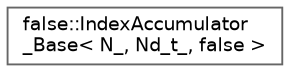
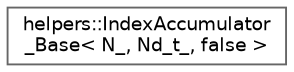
(145, 36) -> (147, 36)
